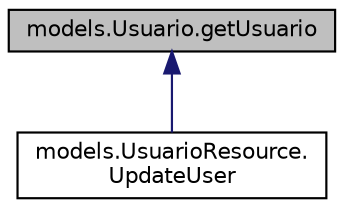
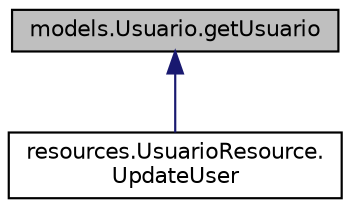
(172, 165) -> (175, 165)
